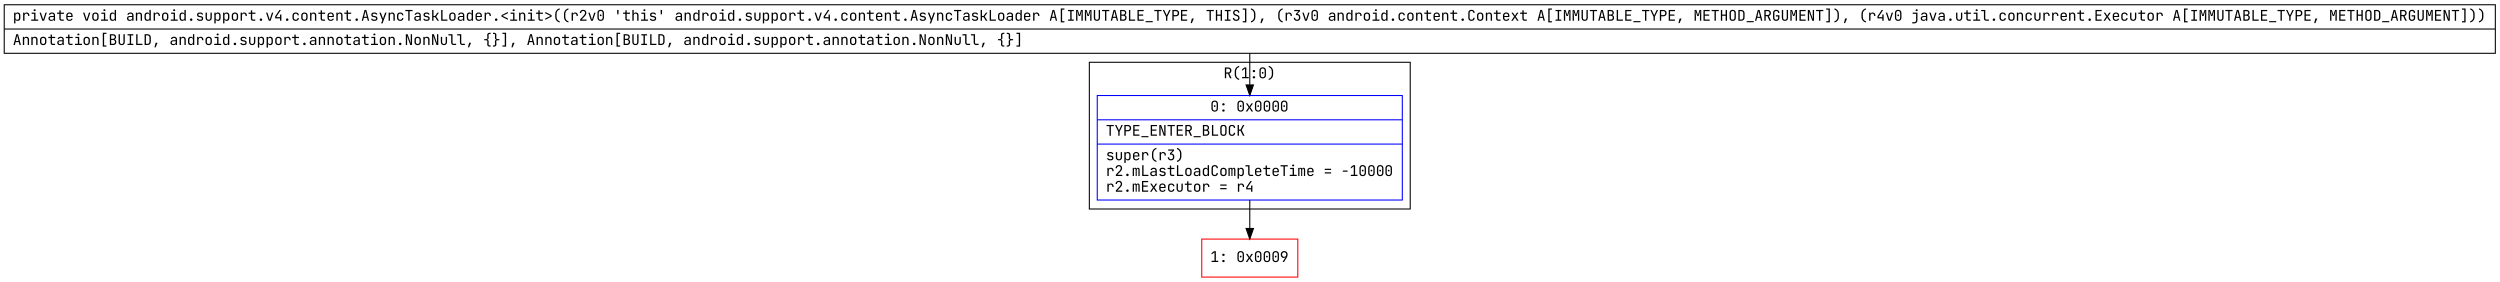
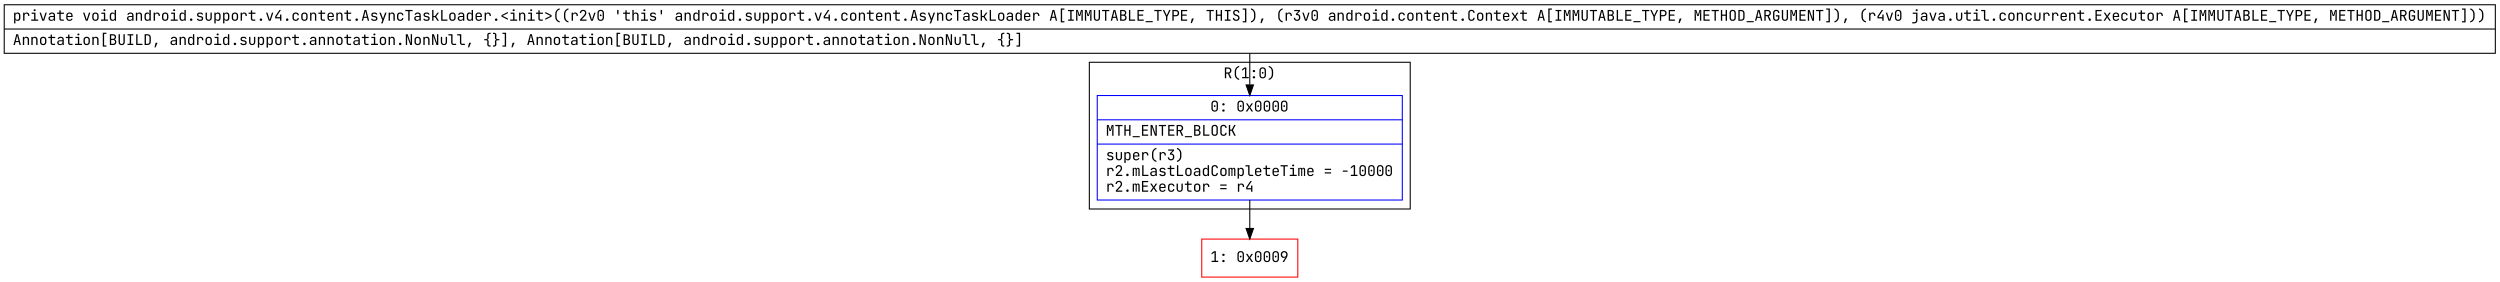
(1176, 131) -> (1171, 131)
